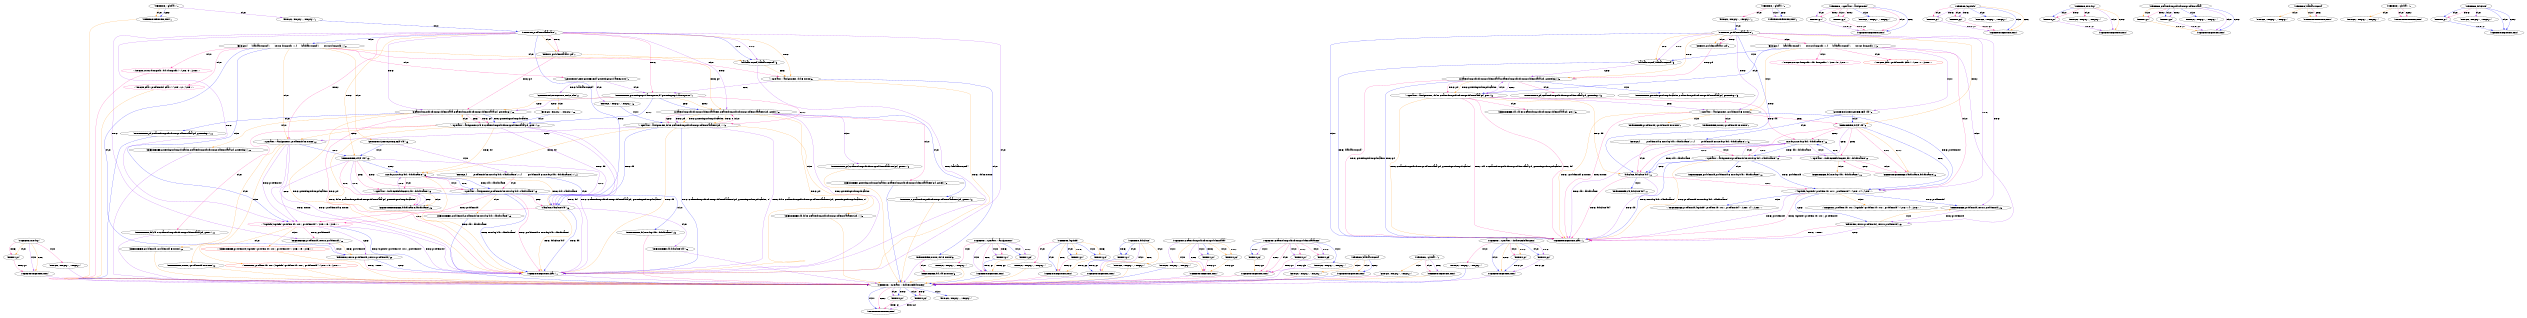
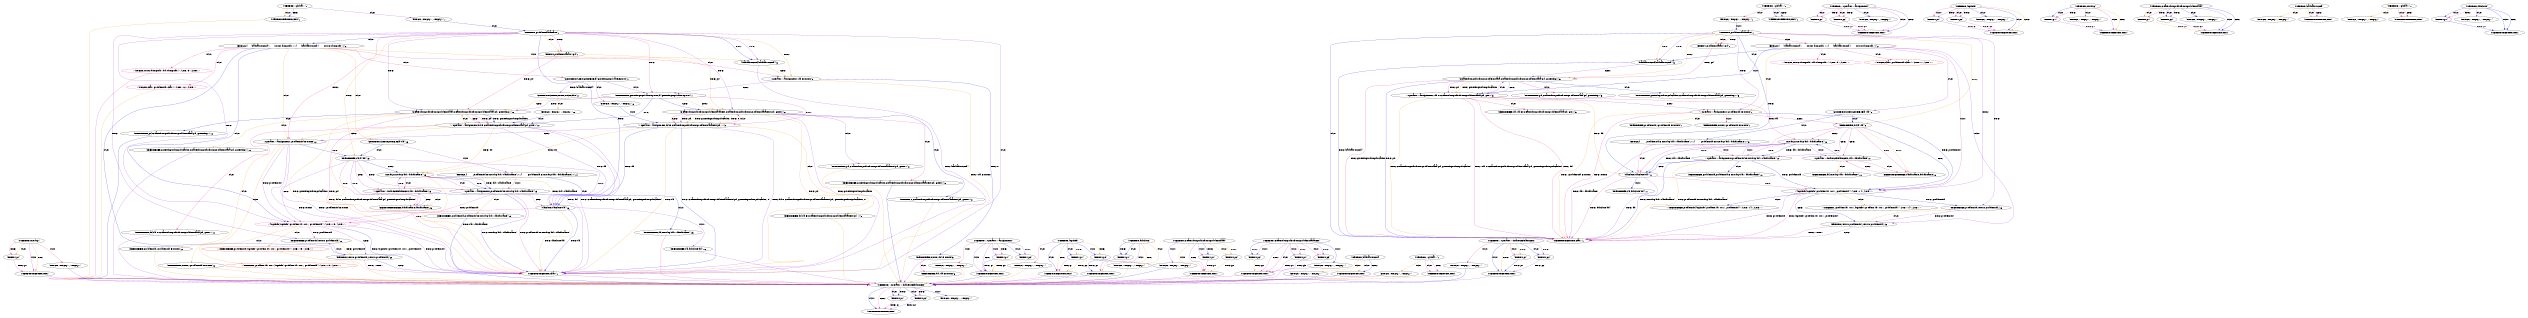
(996, 167) -> (995, 167)
